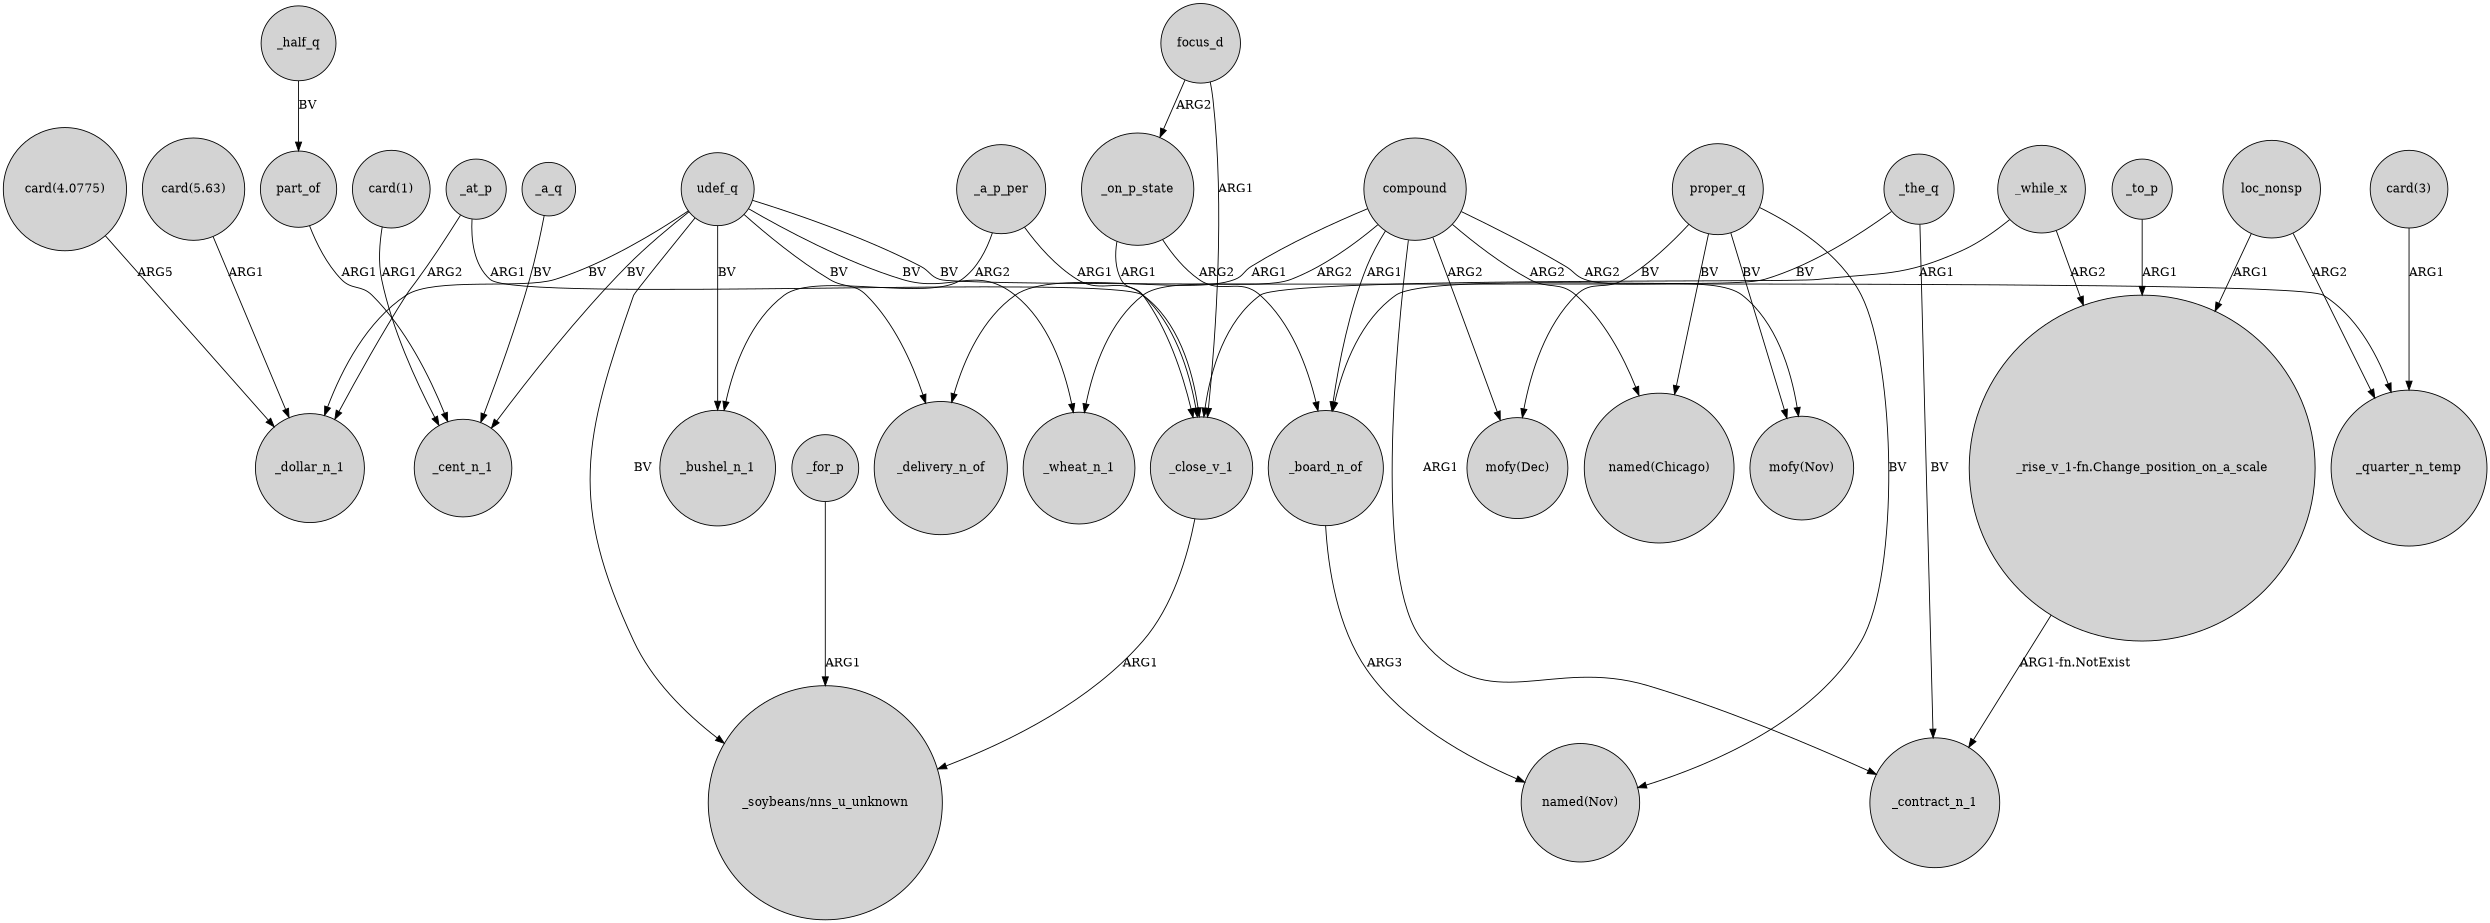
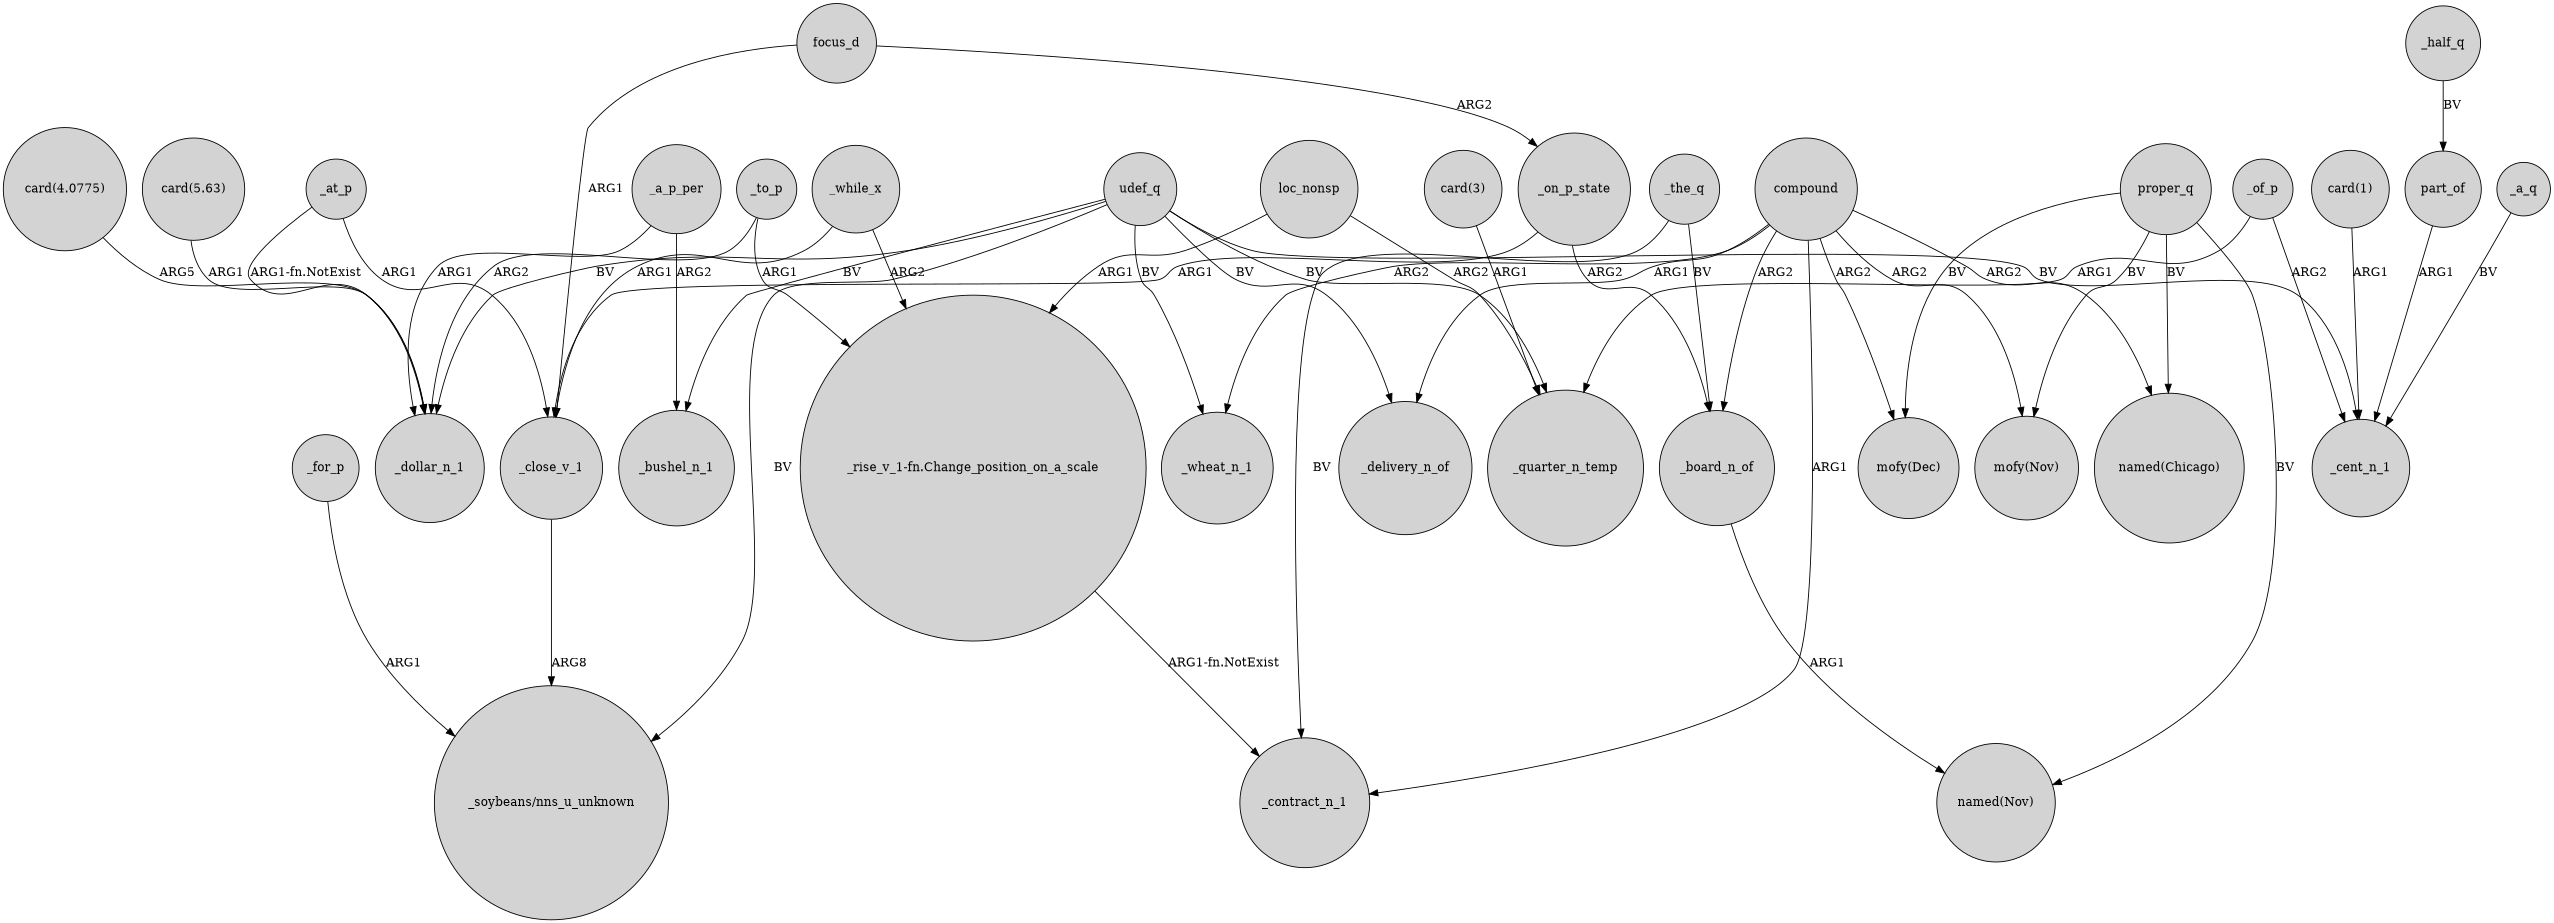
none -> (2263, 189)
none -> (502, 263)
(445, 273) -> (306, 273)
(1385, 273) -> (1776, 273)
(1071, 275) -> (474, 254)
(1141, 663) -> (569, 663)
(1385, 663) -> (1828, 663)
